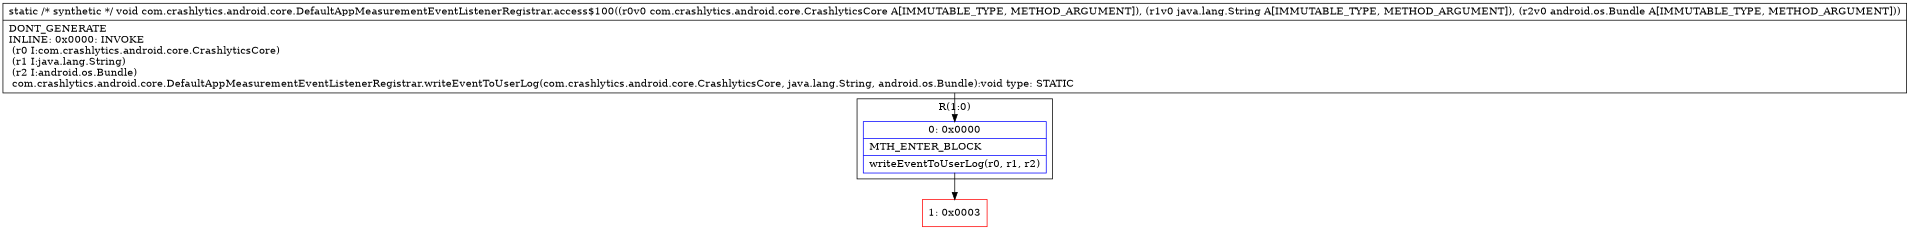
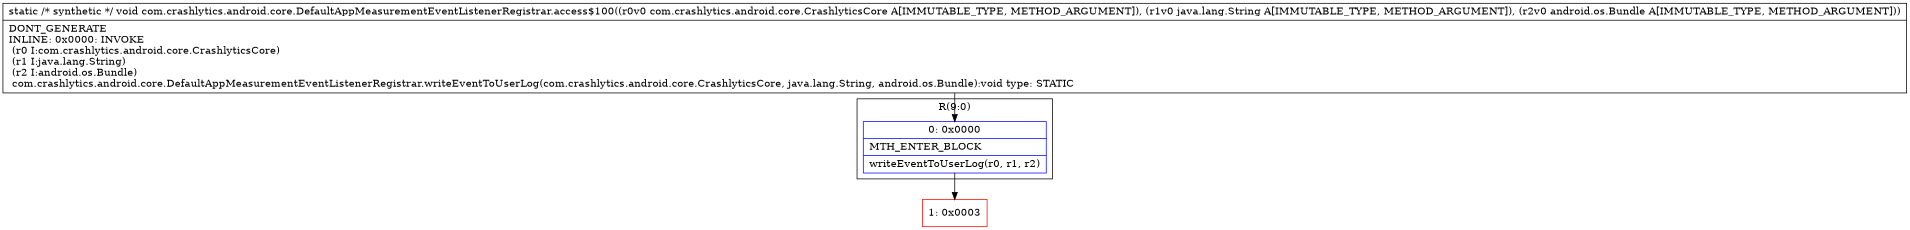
(955, 107) -> (955, 107)
